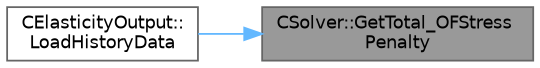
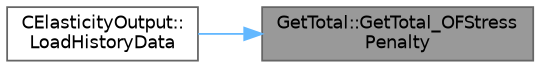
(398, 34) -> (398, 34)
